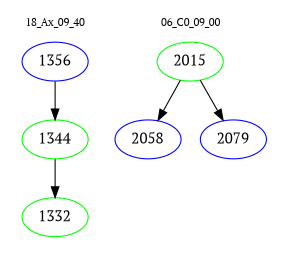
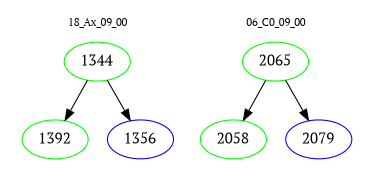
(55, 23) -> (98, 23)
(190, 62) -> (276, 62)
(55, 95) -> (116, 95)
(148, 139) -> (233, 139)
(55, 217) -> (55, 139)
